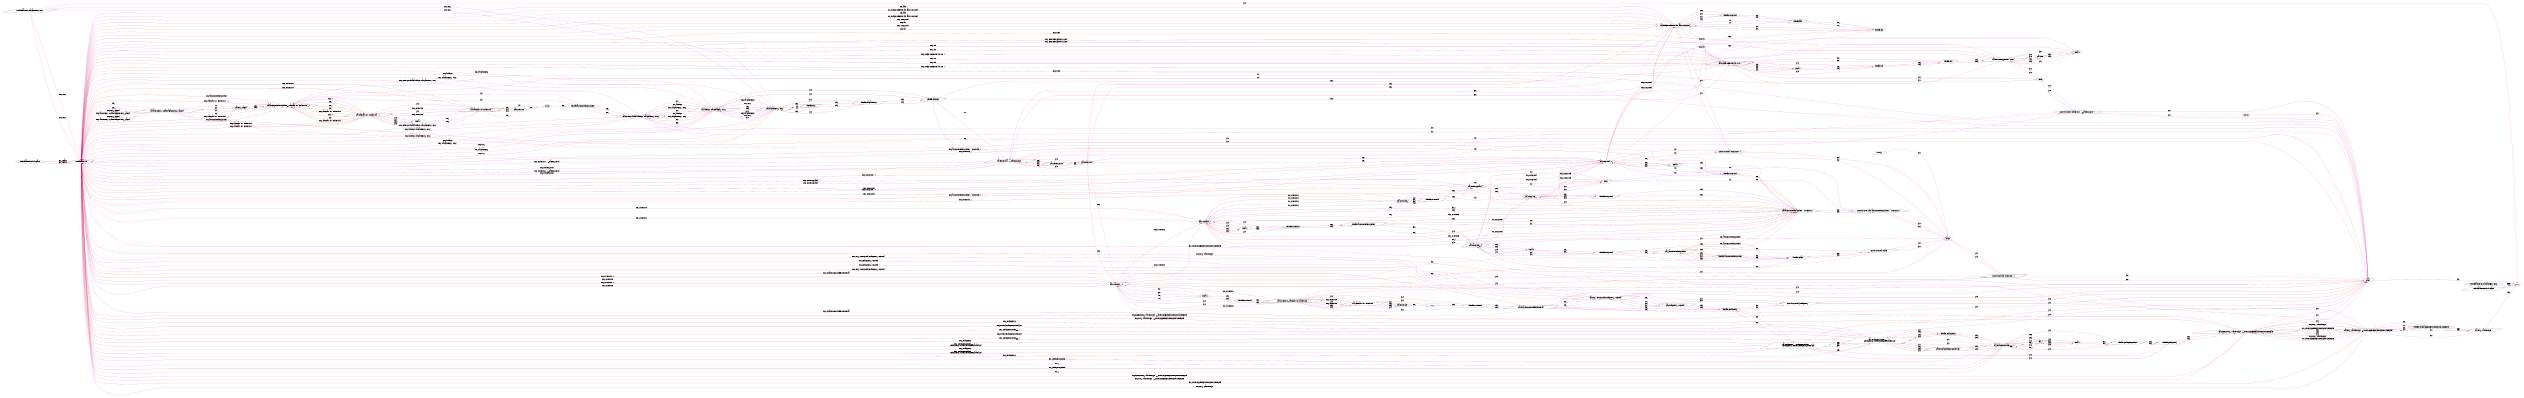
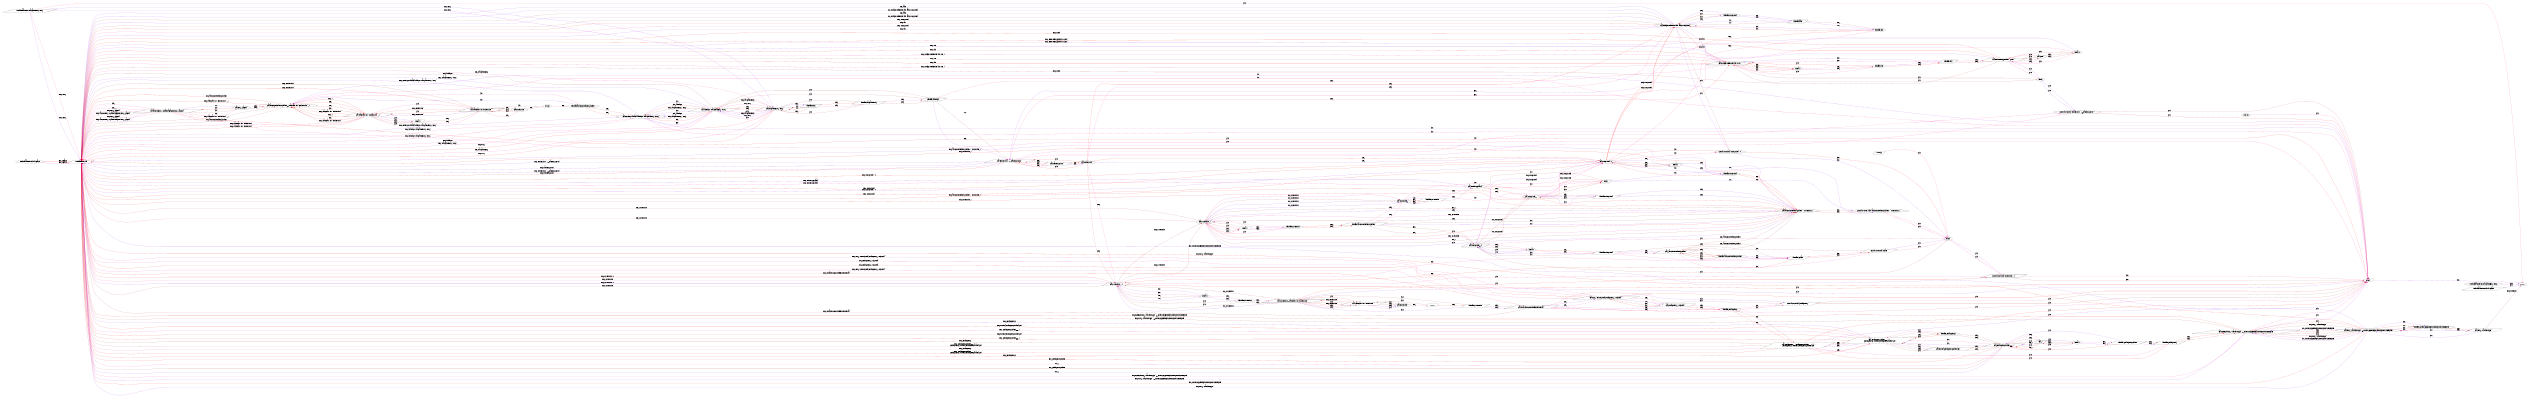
(2509, 284) -> (2512, 284)
(2509, 292) -> (2512, 291)
